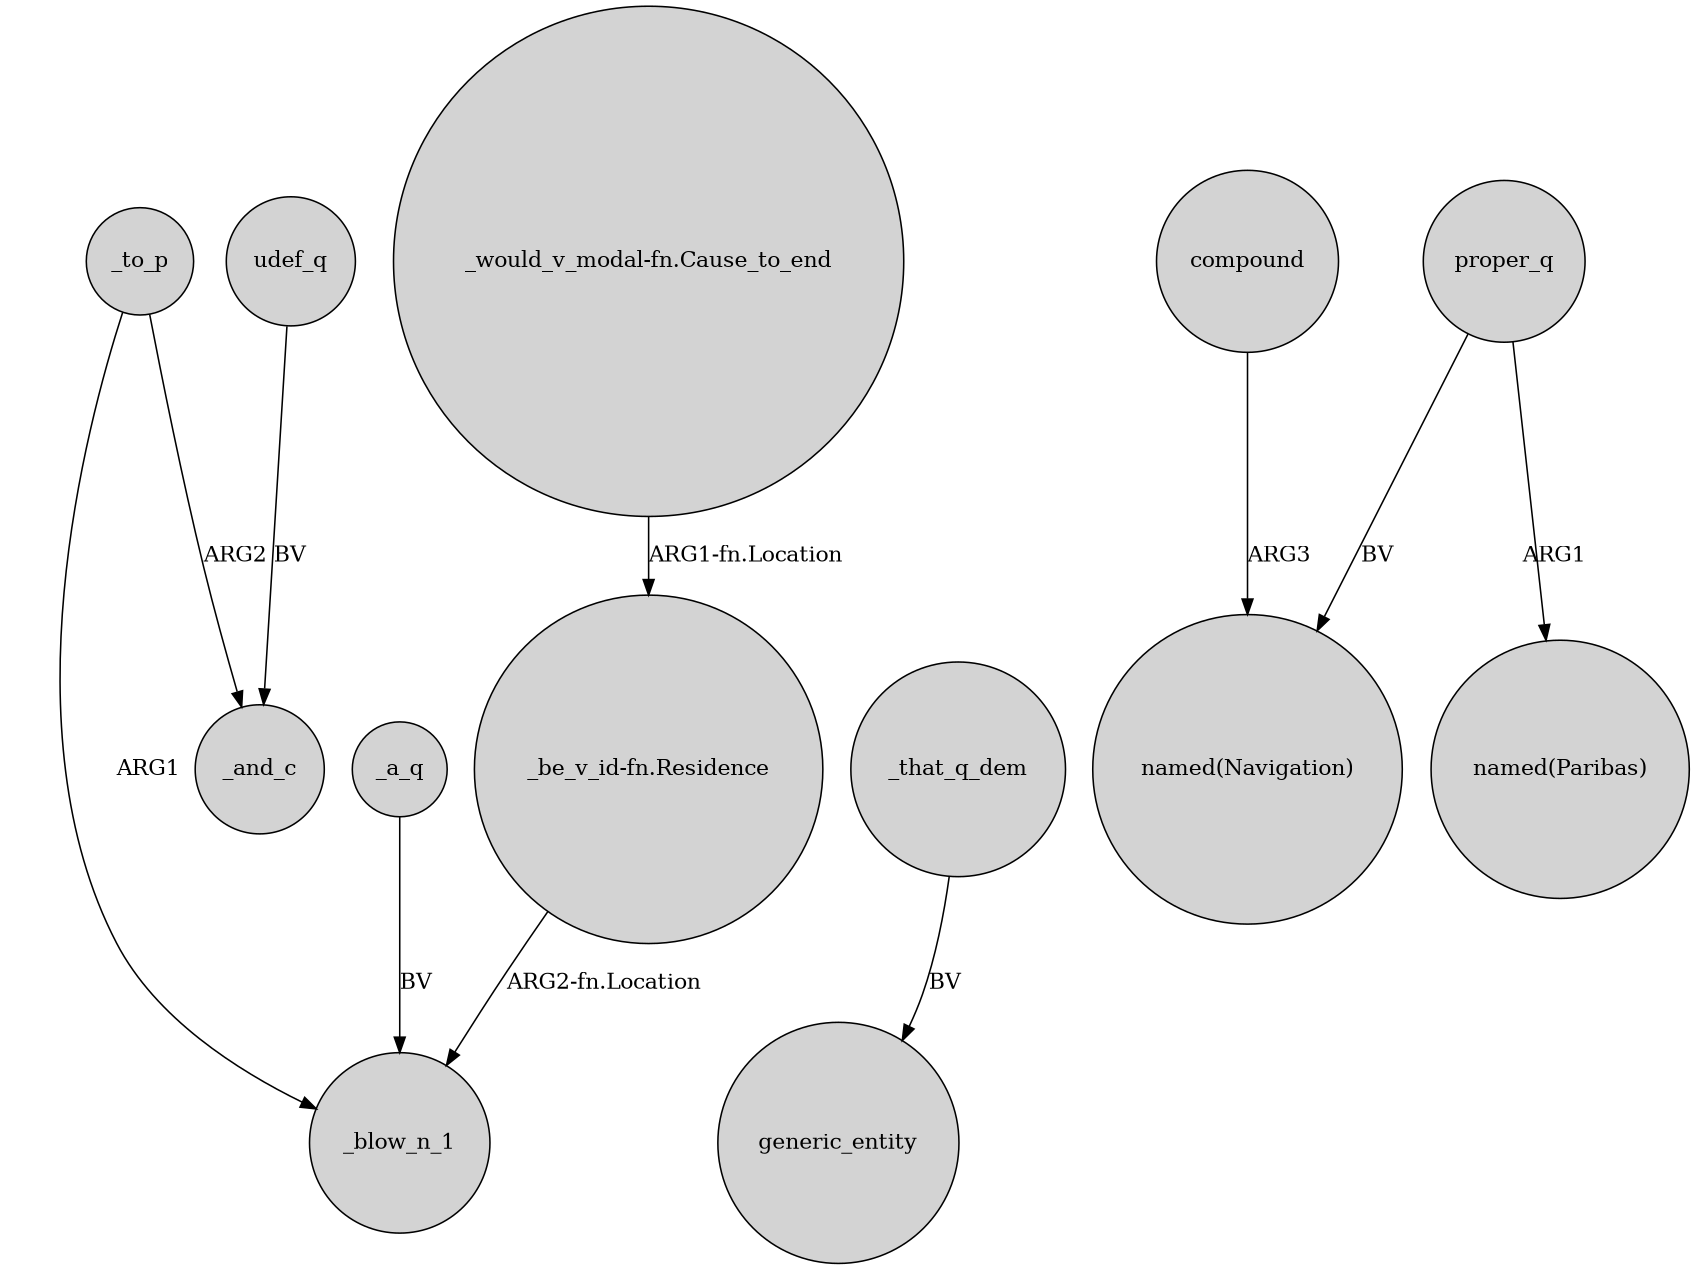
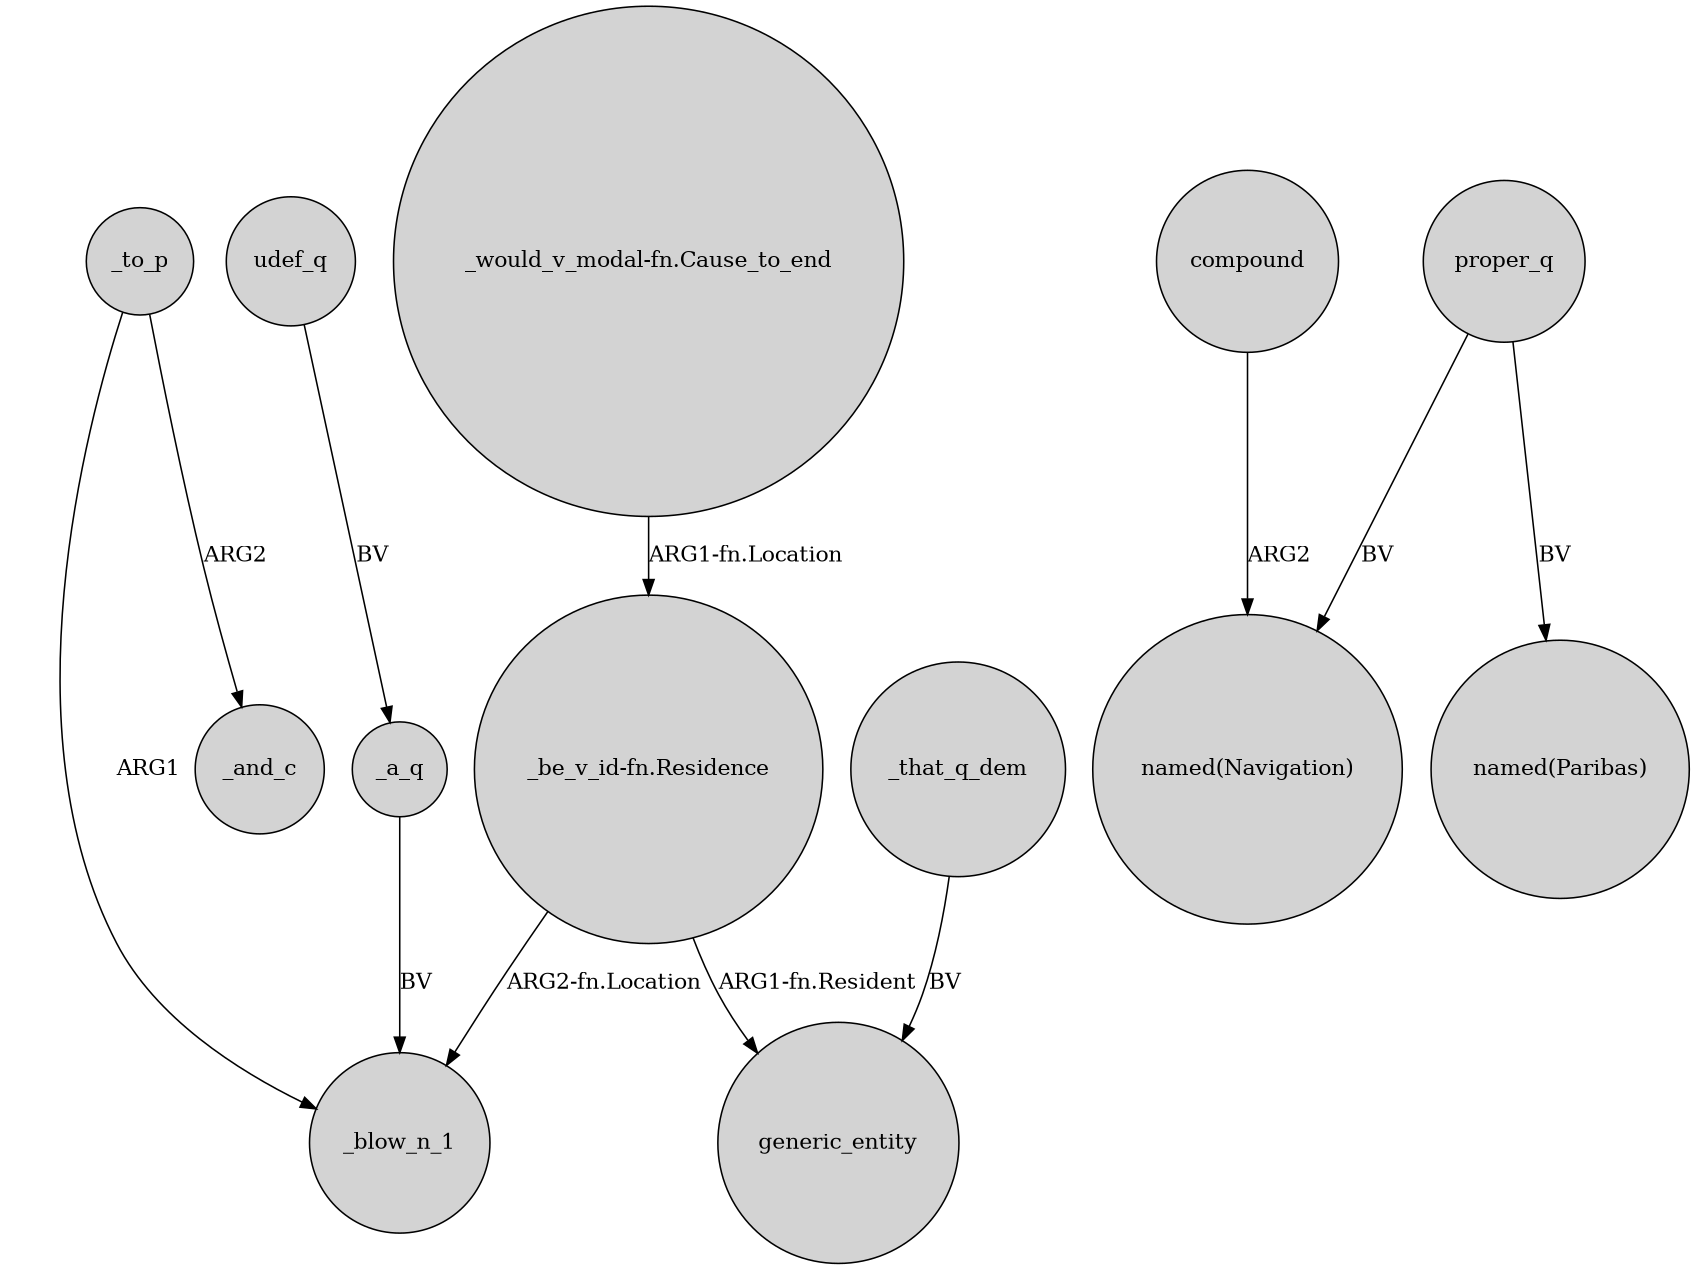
(276, 507) -> (345, 516)
(1279, 556) -> (1279, 556)
(1555, 556) -> (1555, 556)
none -> (717, 991)
